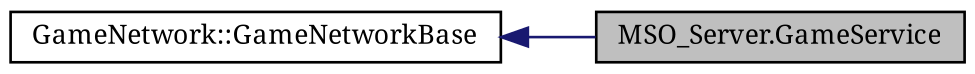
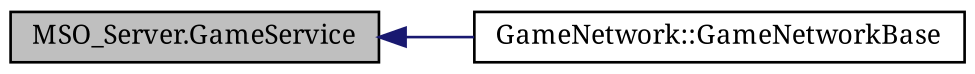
(562, 37) -> (440, 37)
